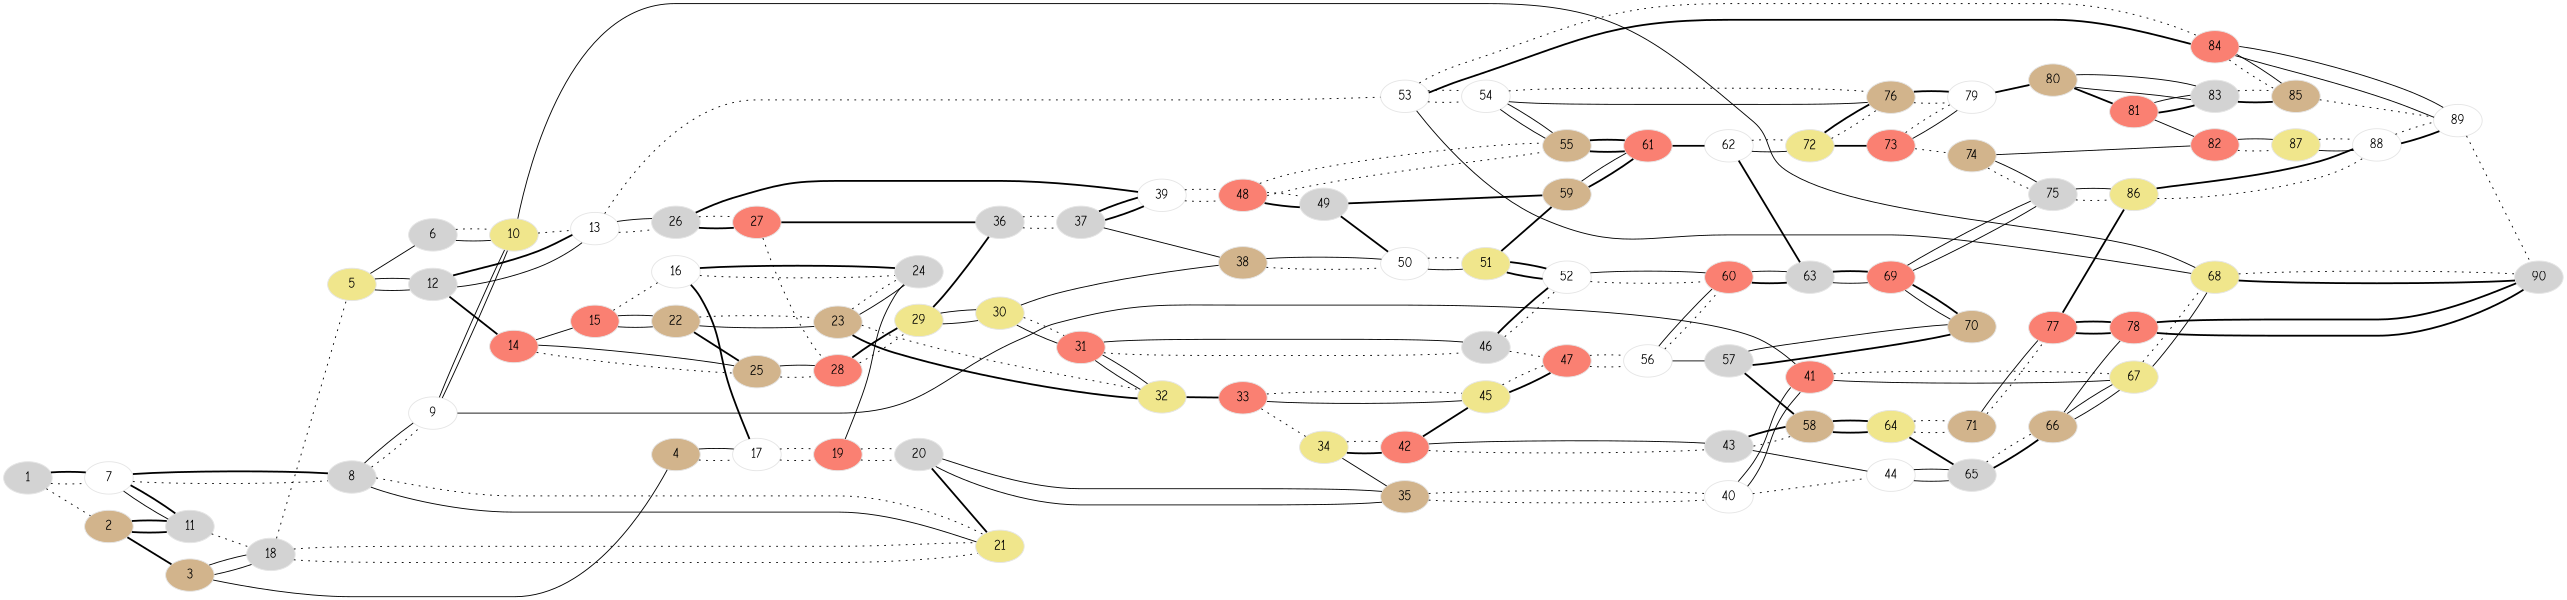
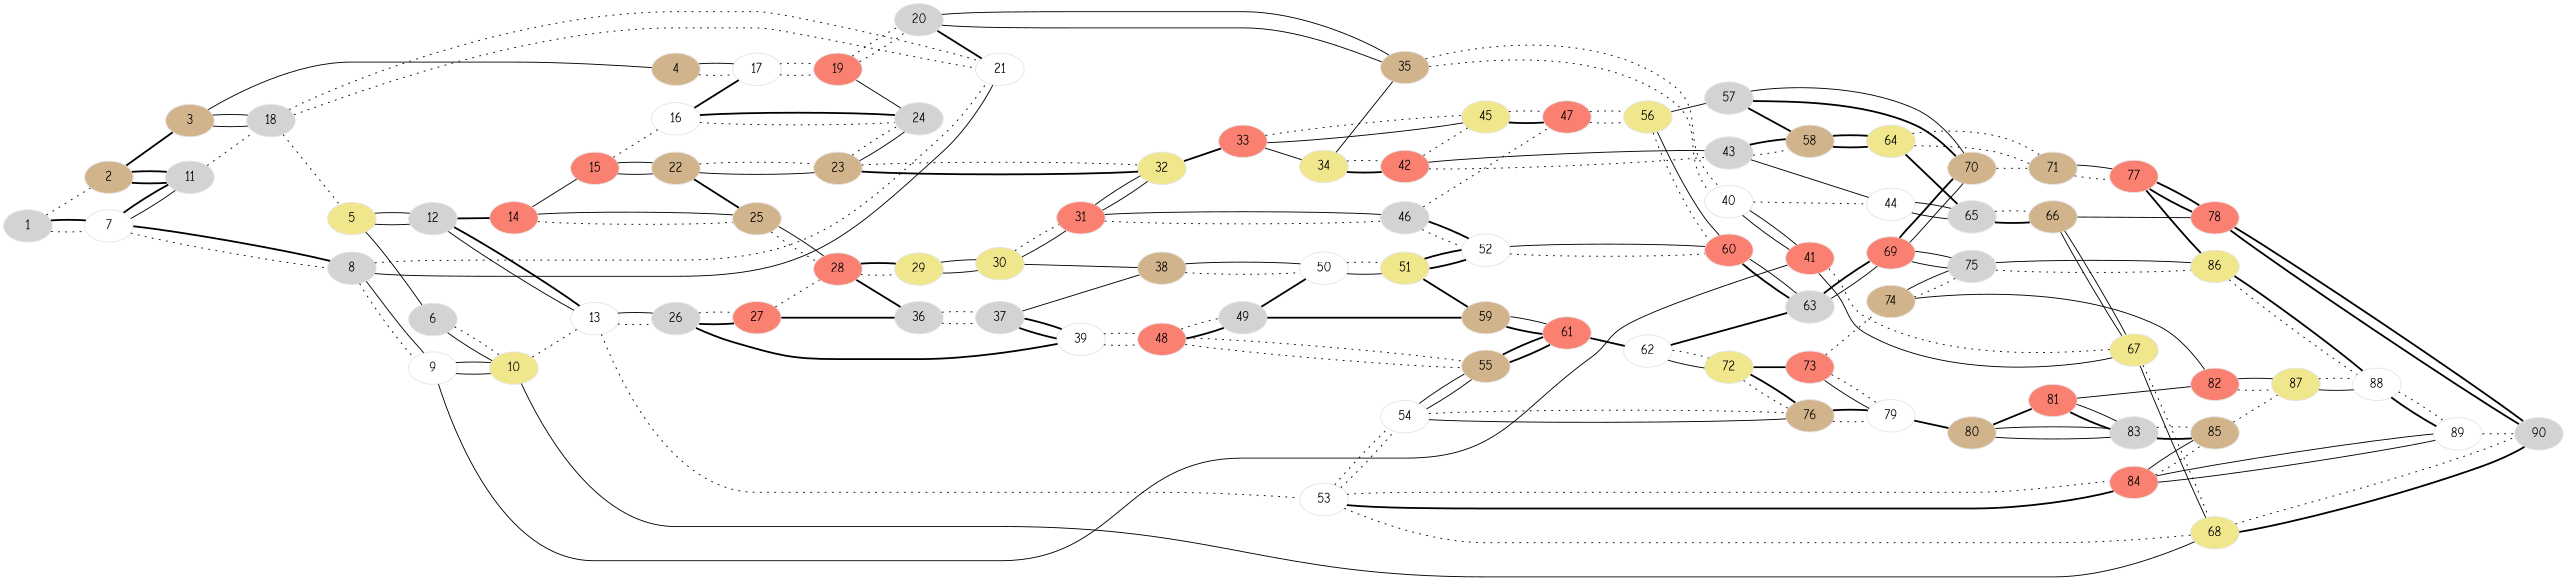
(2377, 108) -> (2255, 409)
none -> (2013, 168)
(1762, 235) -> (1765, 543)
(962, 273) -> (878, 293)
(1648, 361) -> (1648, 117)
(1445, 422) -> (1446, 142)
(1284, 423) -> (1283, 154)
(1000, 546) -> (1000, 69)
